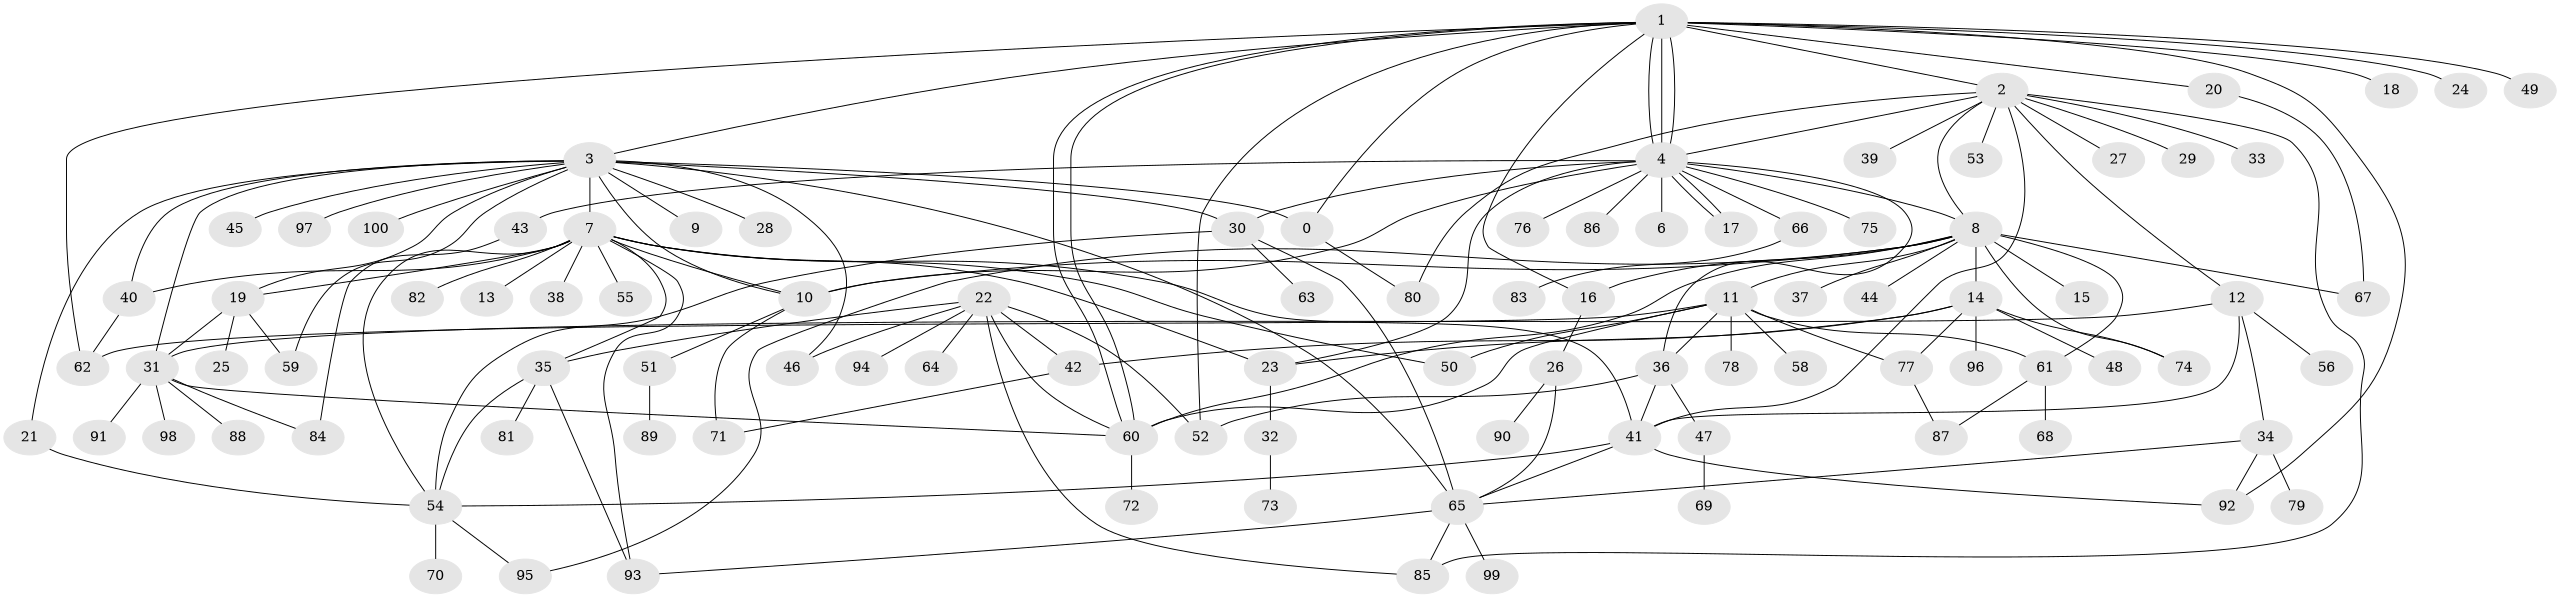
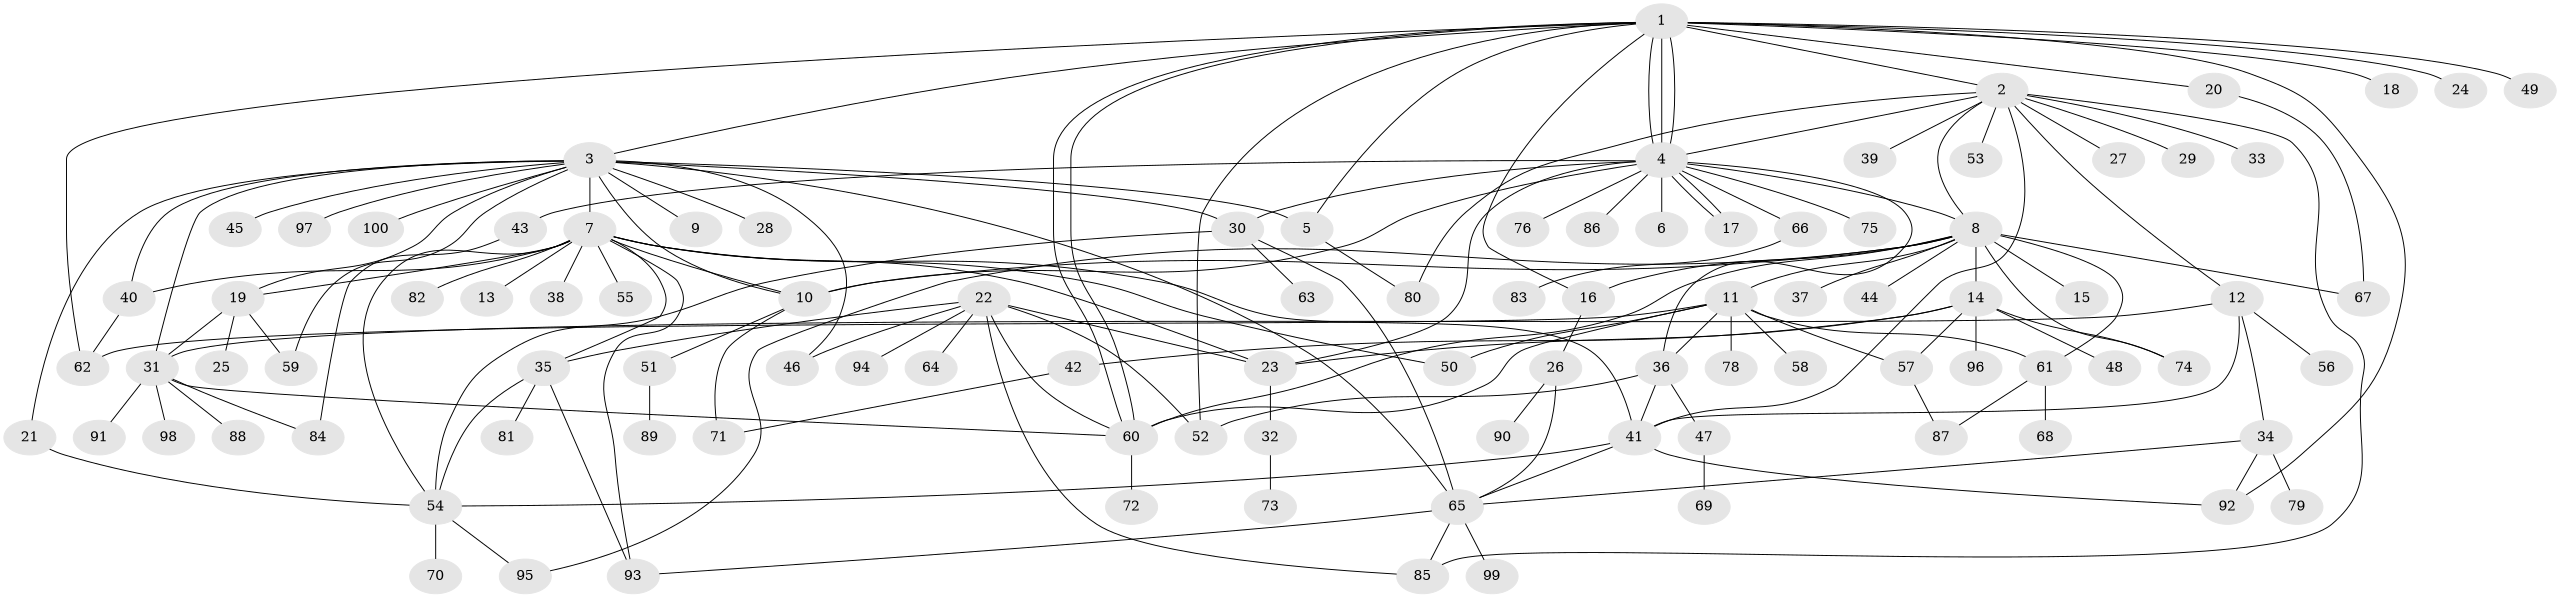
(1307, 229) -> (1307, 229)
(1029, 334) -> (1127, 333)
(1907, 368) -> (1907, 368)
